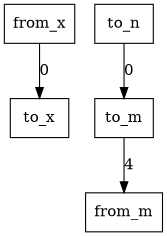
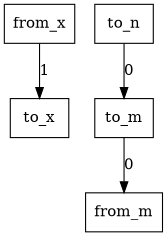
(45, 71) -> (45, 71)
(129, 165) -> (129, 165)
